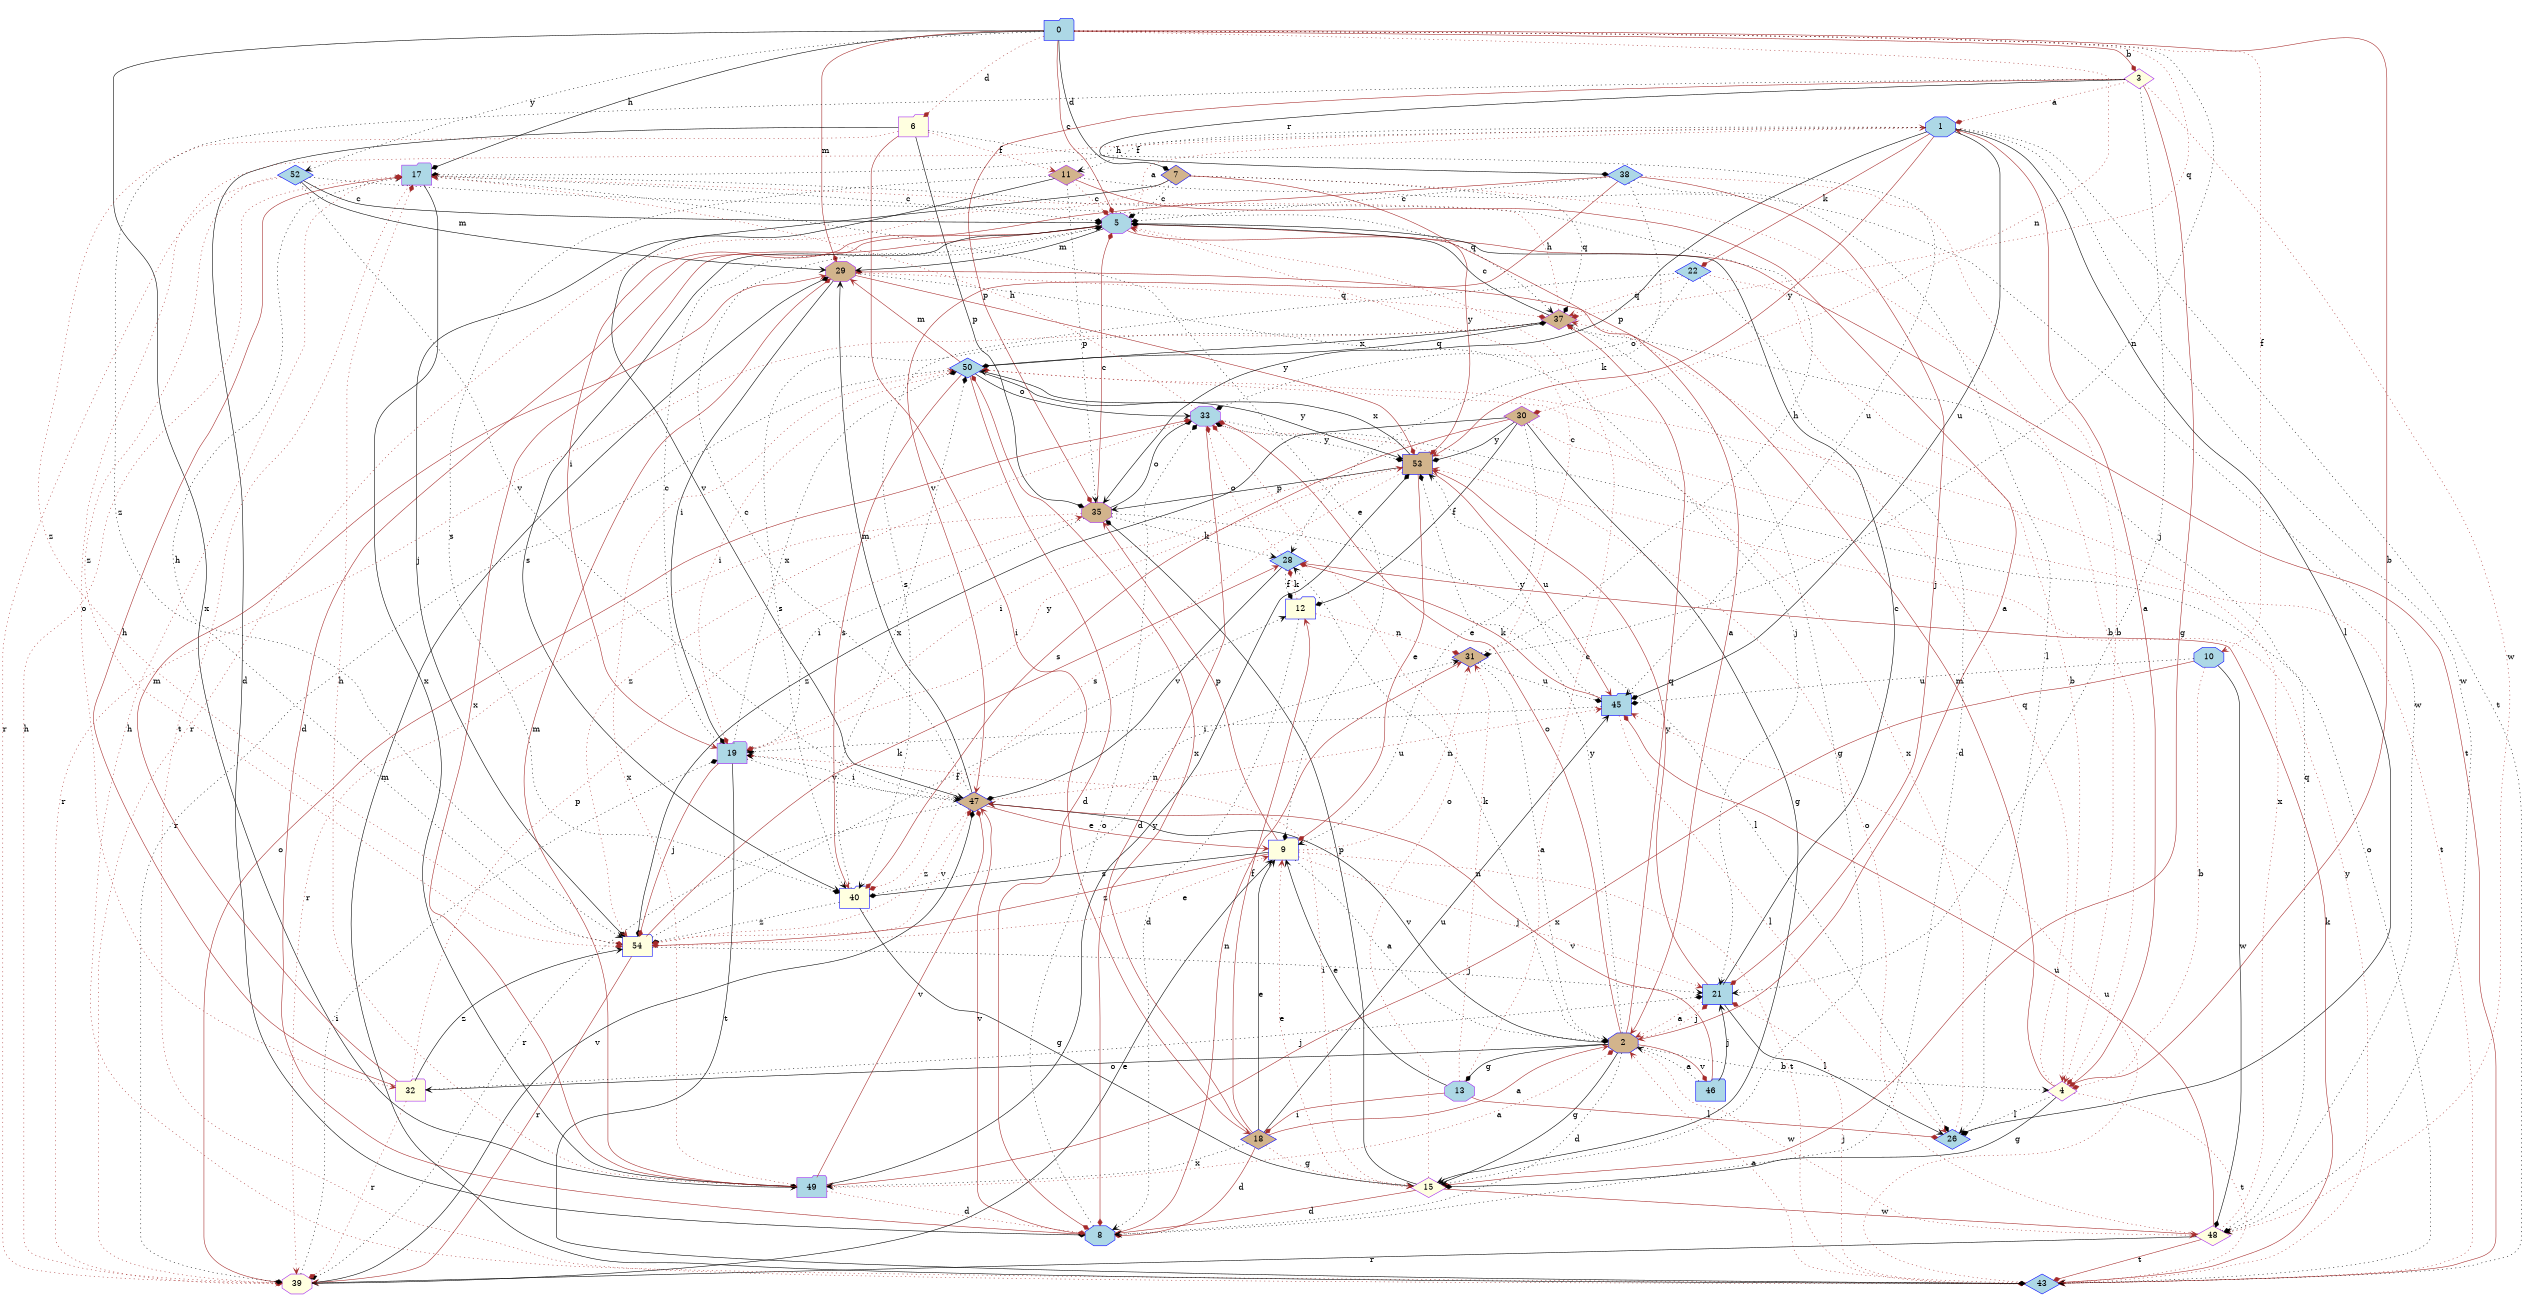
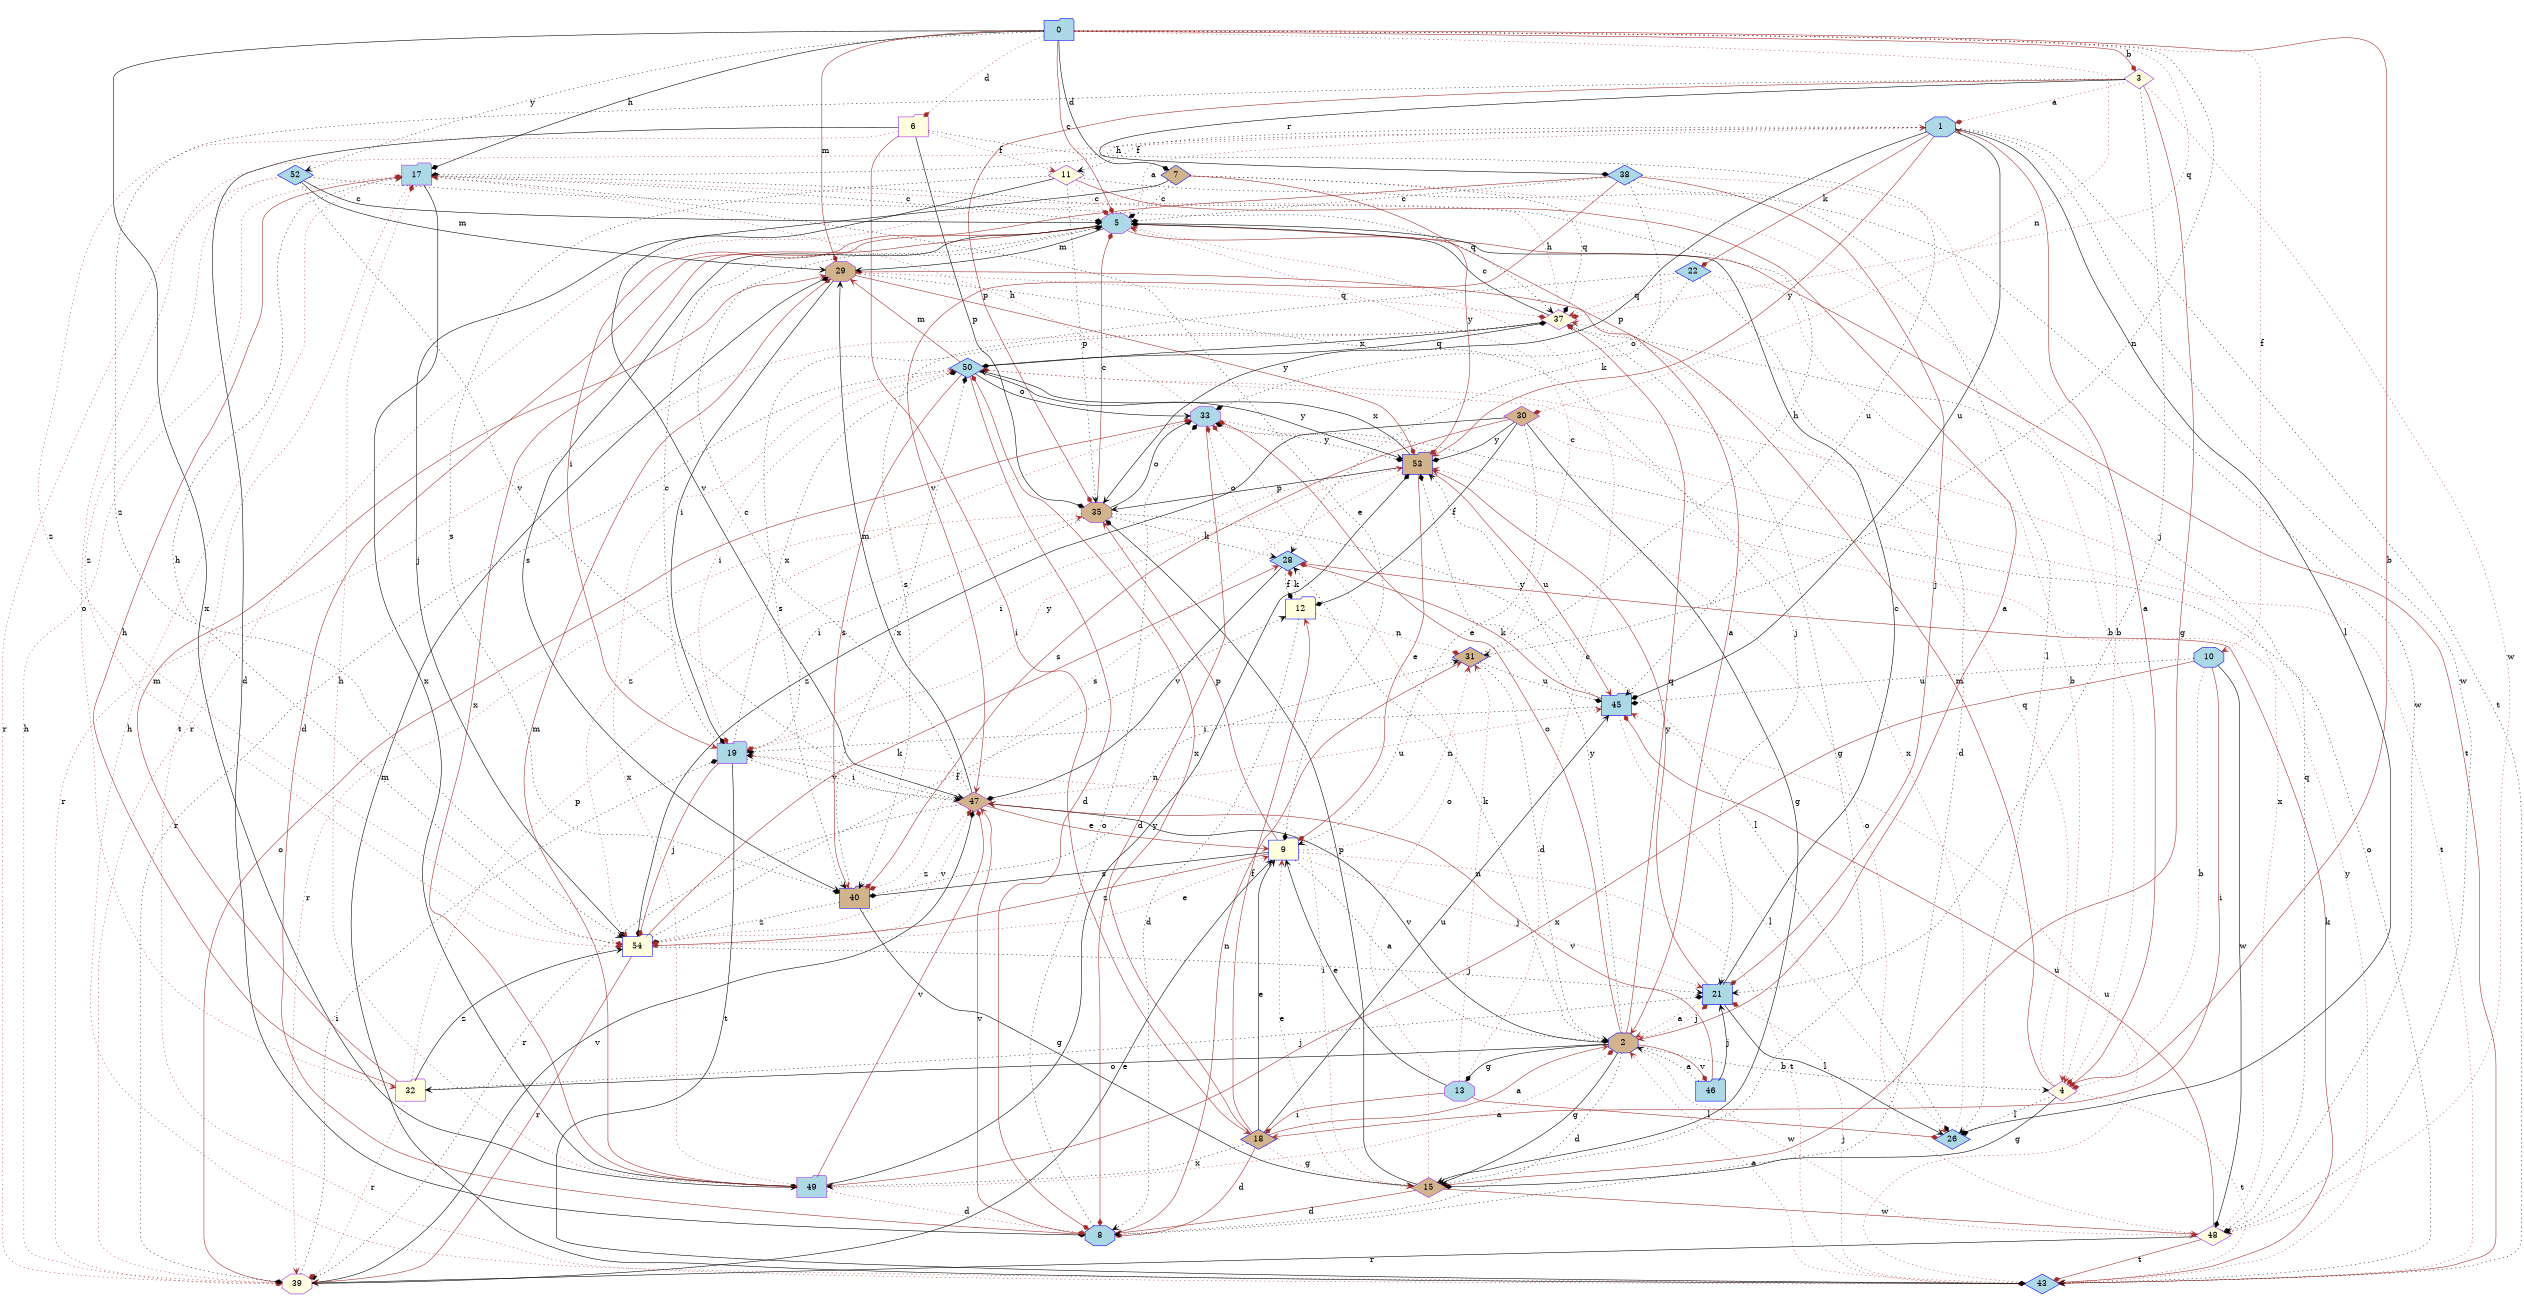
(2185, 78) -> (2185, 78)
(1066, 175) -> (1066, 175)
(1559, 320) -> (1559, 320)
(974, 802) -> (974, 802)
(1543, 850) -> (1543, 850)
(855, 898) -> (855, 898)
none -> (1968, 1107)
(1429, 1188) -> (1429, 1188)
